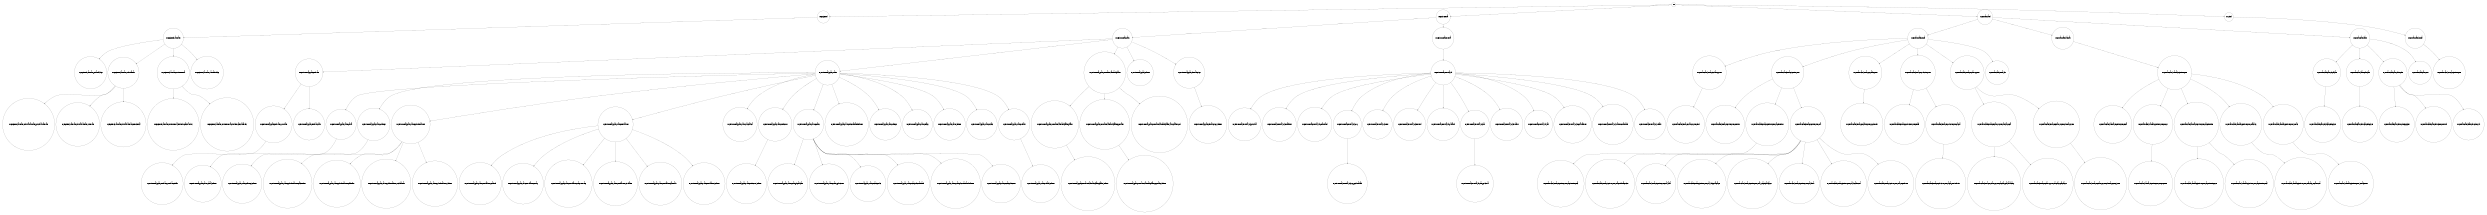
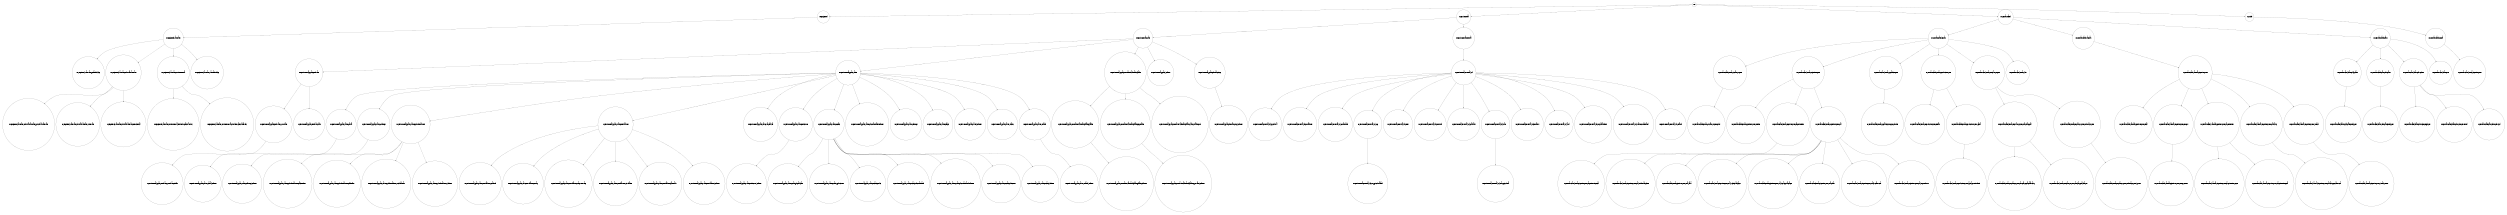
(123, 73) -> (123, 73)
none -> (1040, 184)
